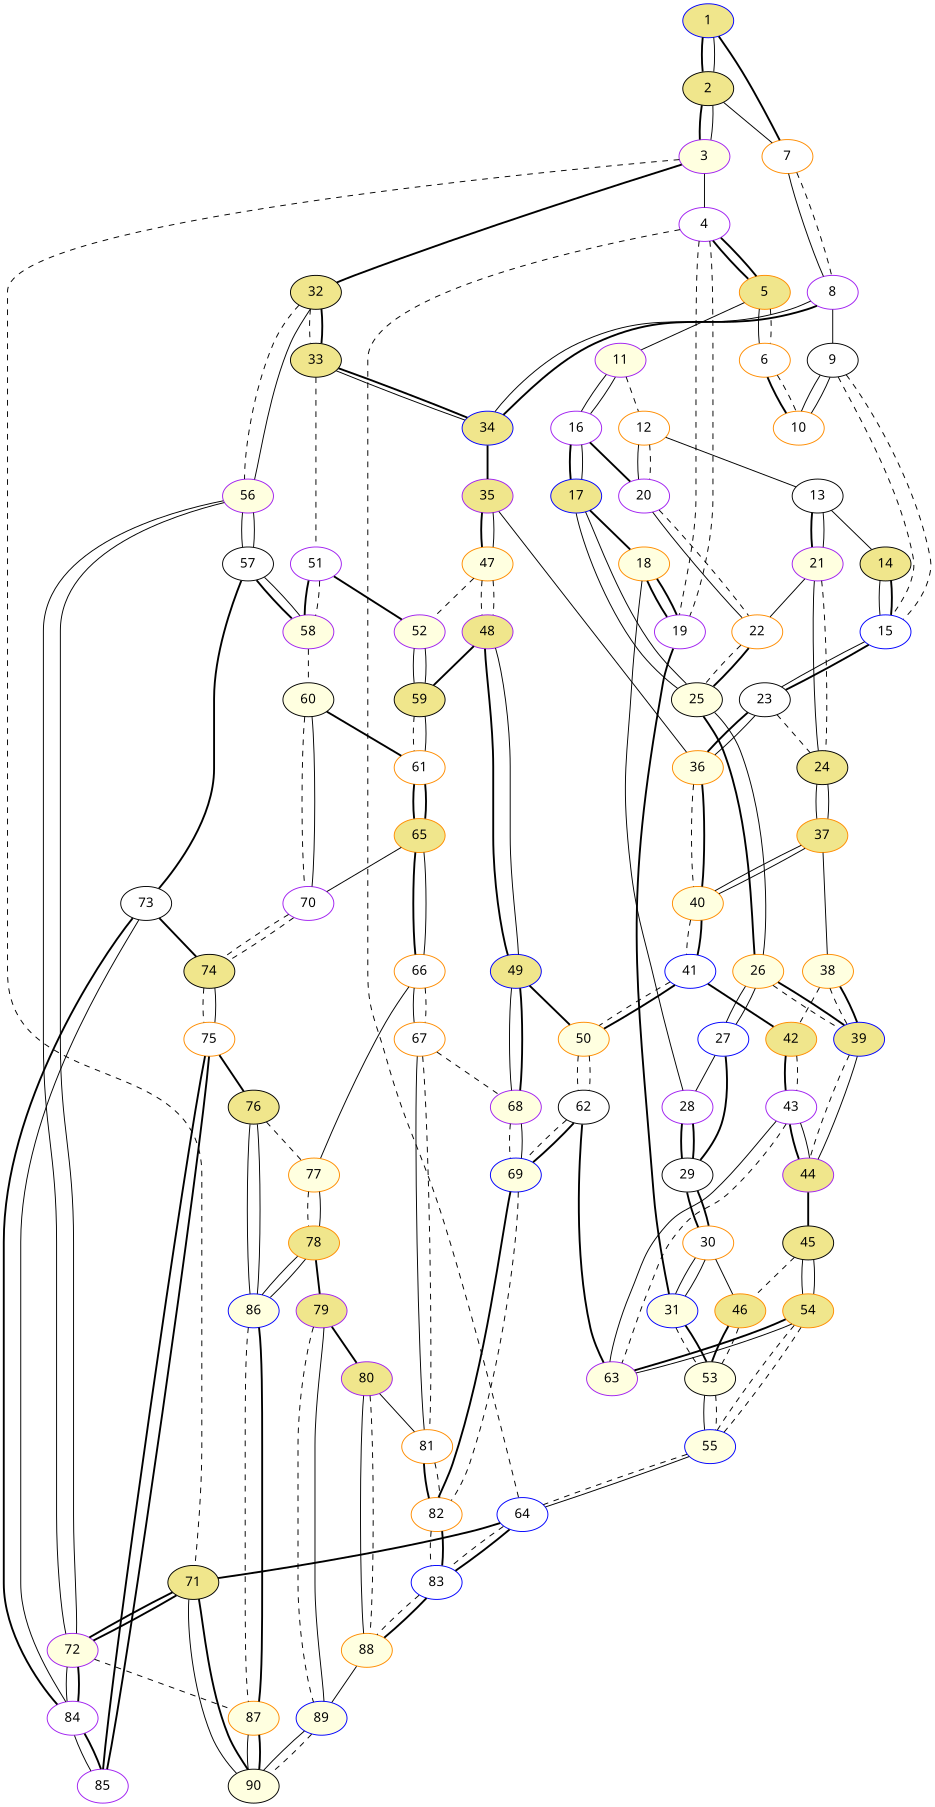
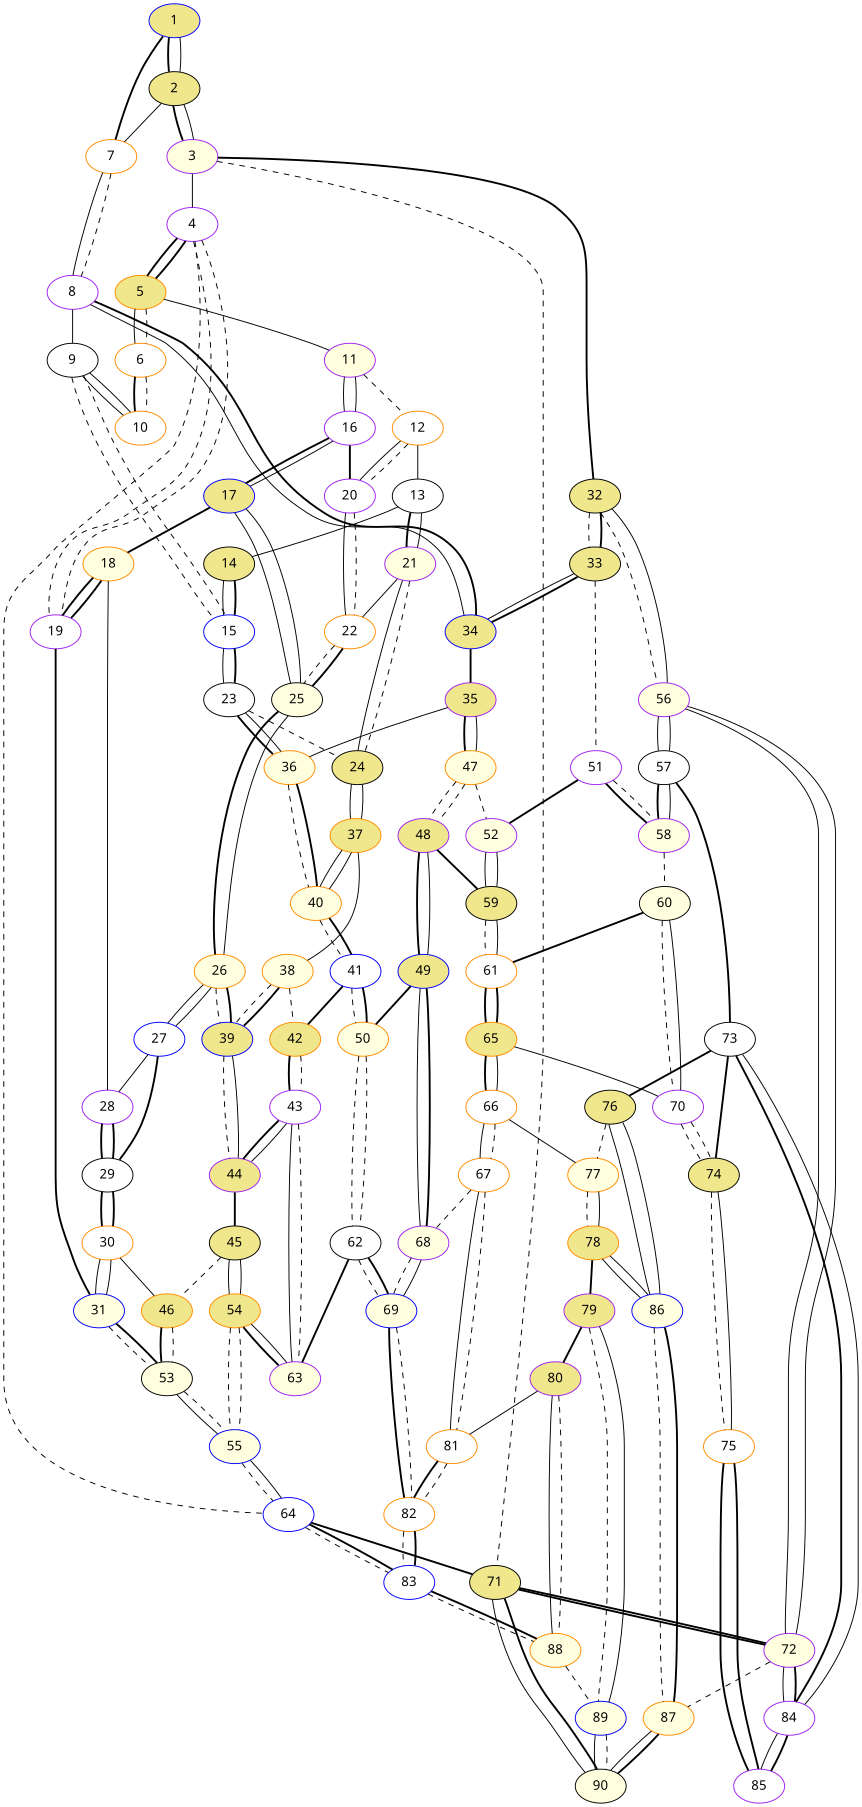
(232, 1073) -> (664, 1076)
(344, 1684) -> (578, 1684)
